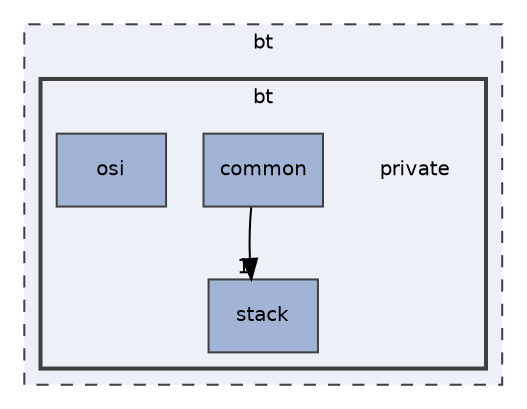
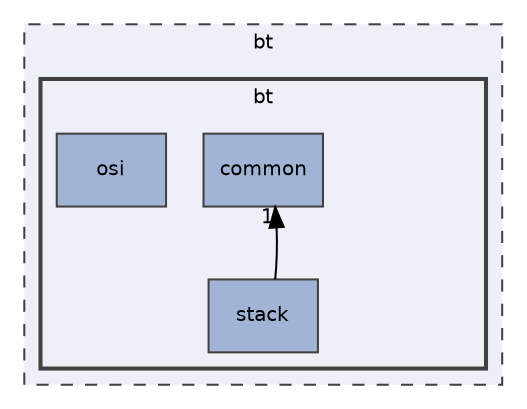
(415, 170) -> none
(250, 233) -> (277, 253)
